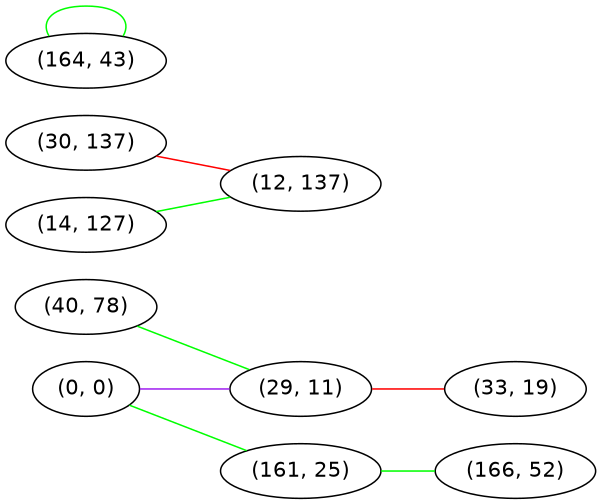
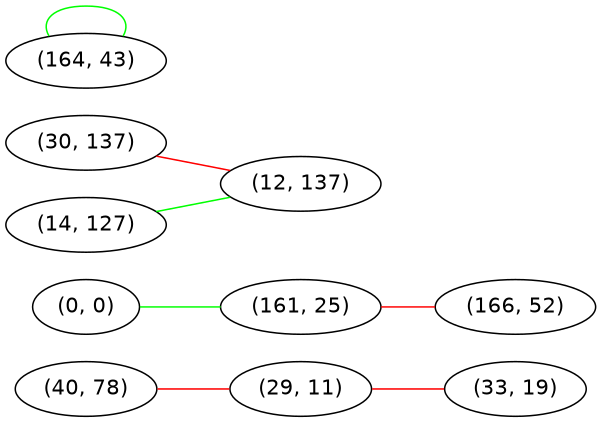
(193, 348) -> (193, 389)
(185, 389) -> none
(408, 471) -> (408, 307)
